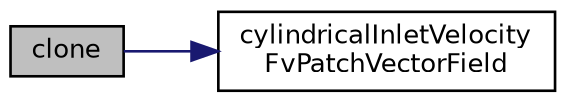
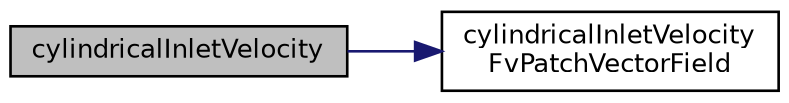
(67, 51) -> (179, 51)
